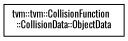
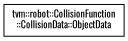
(64, 20) -> (64, 20)
